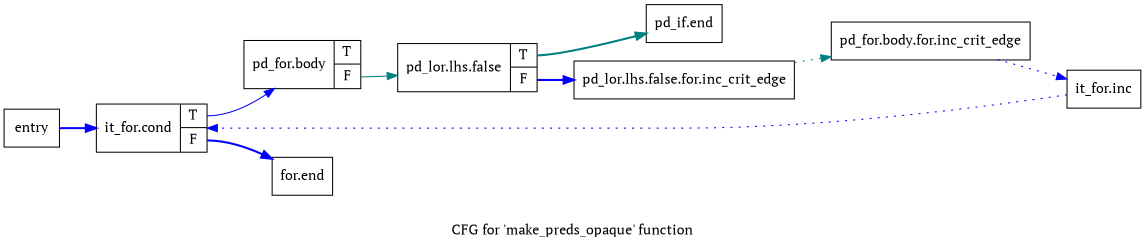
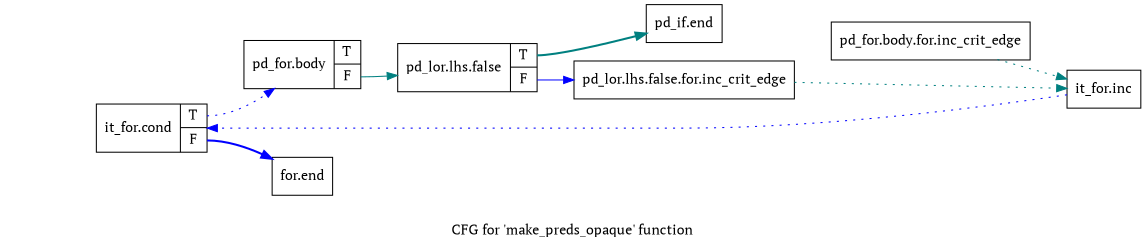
(808, 60) -> (925, 85)
(1027, 68) -> (1027, 68)
(550, 80) -> (550, 80)
(238, 109) -> (238, 109)
(32, 128) -> none
